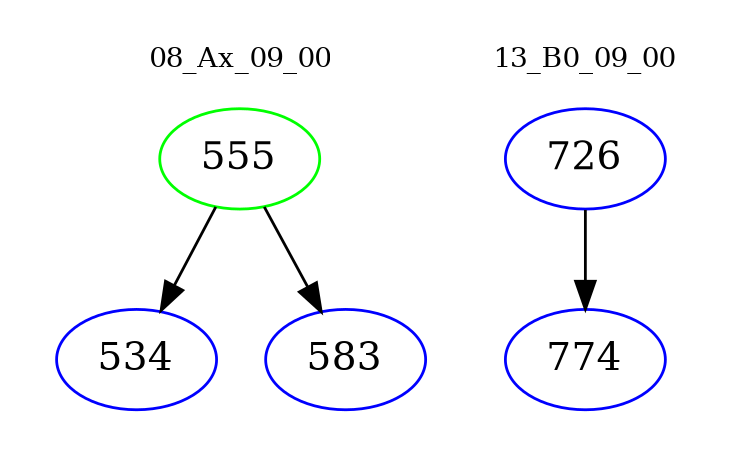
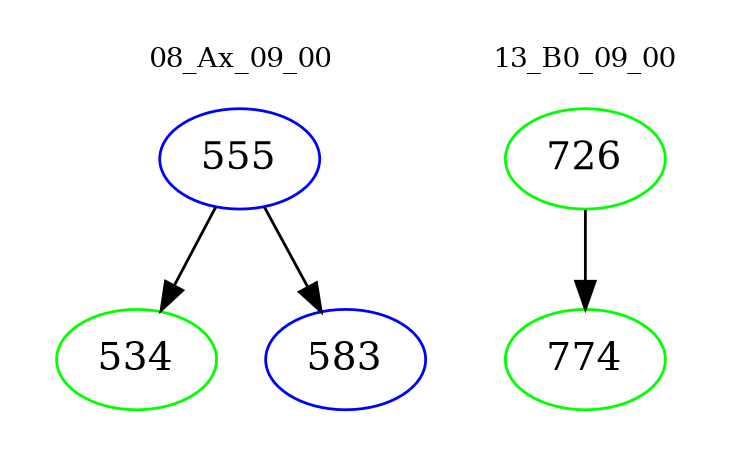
(240, 159) -> (240, 159)
(585, 159) -> (585, 159)
(137, 360) -> (137, 360)
(585, 360) -> (585, 360)
